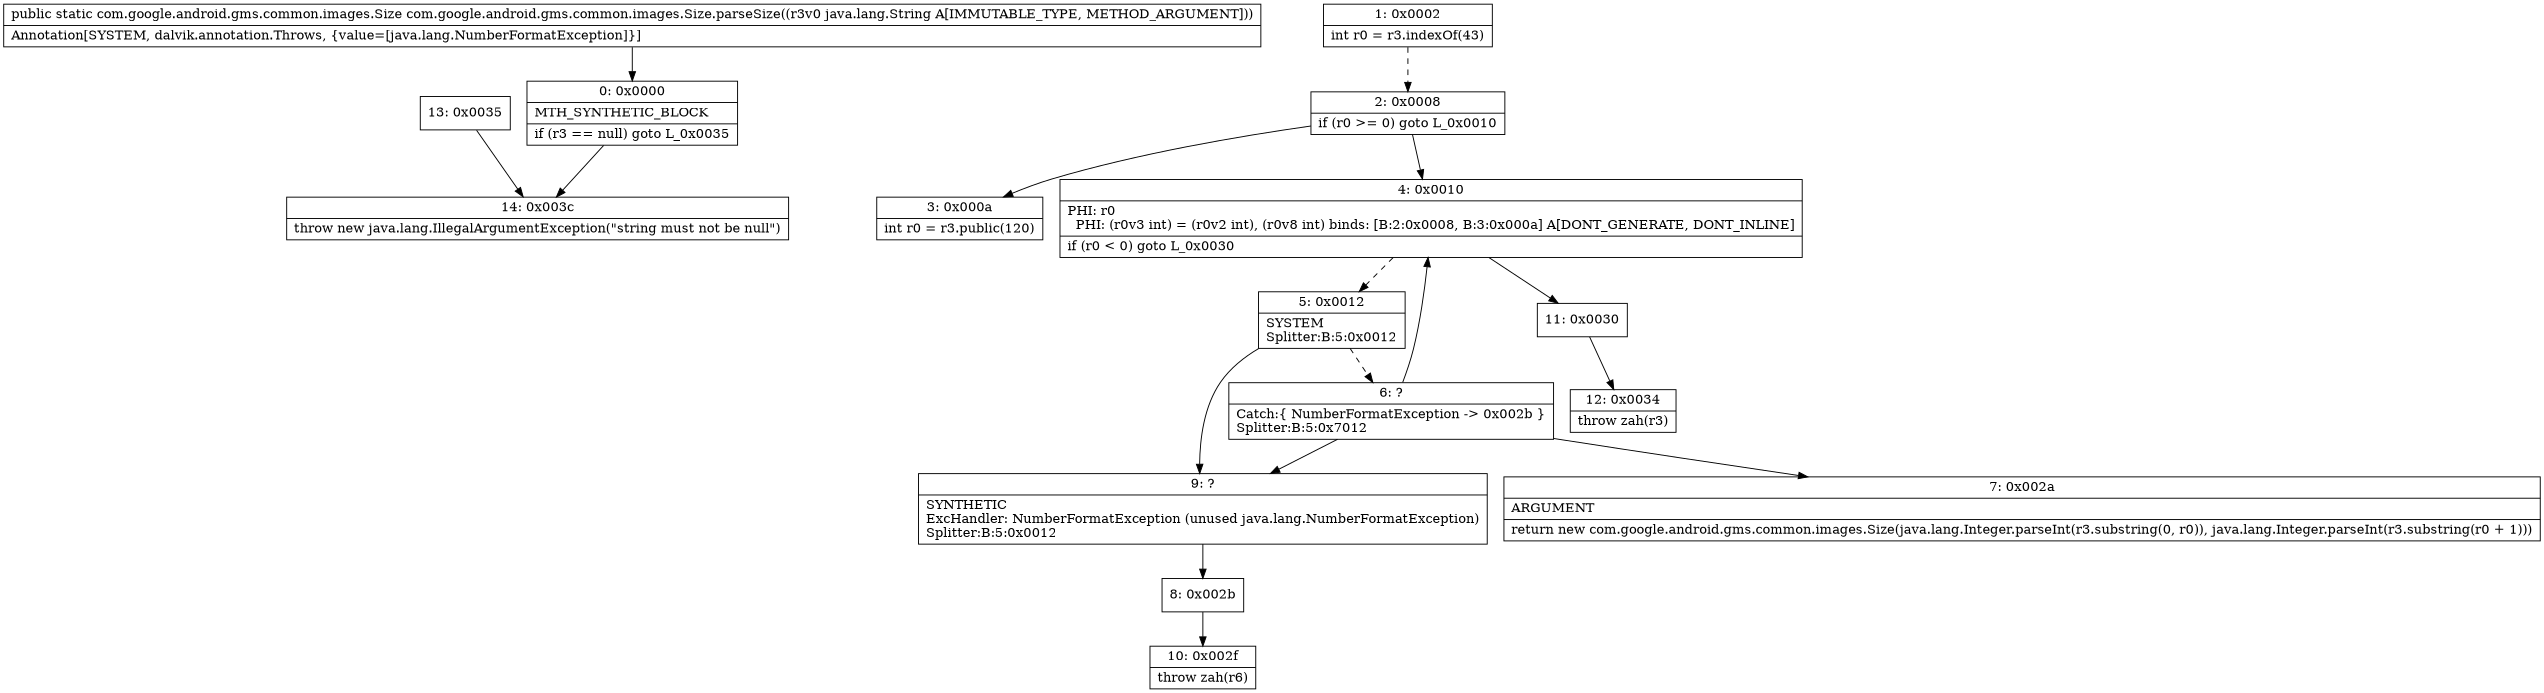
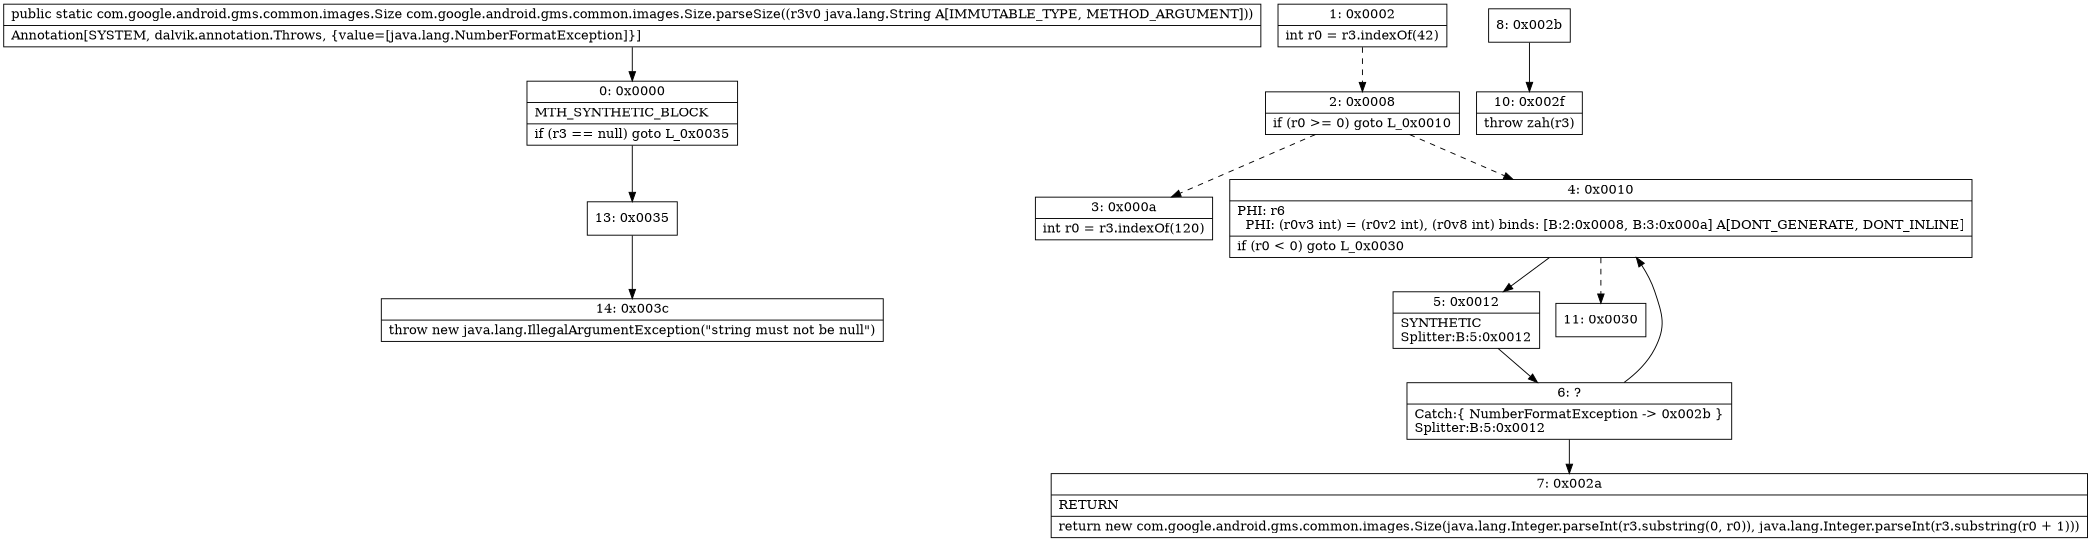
(1408, 36) -> (1362, 36)
(1160, 152) -> (1248, 164)
(1416, 152) -> (1457, 155)
(583, 168) -> (632, 169)
(1094, 211) -> (1264, 211)
(960, 229) -> (1124, 229)
(1379, 271) -> (1530, 272)
(1520, 278) -> (1601, 276)
(1295, 323) -> (1441, 323)
(1359, 362) -> (1514, 362)
(1623, 411) -> none
(1302, 428) -> (1480, 428)
(1553, 508) -> (1089, 505)
(1203, 509) -> none
(1203, 678) -> (1529, 123)
